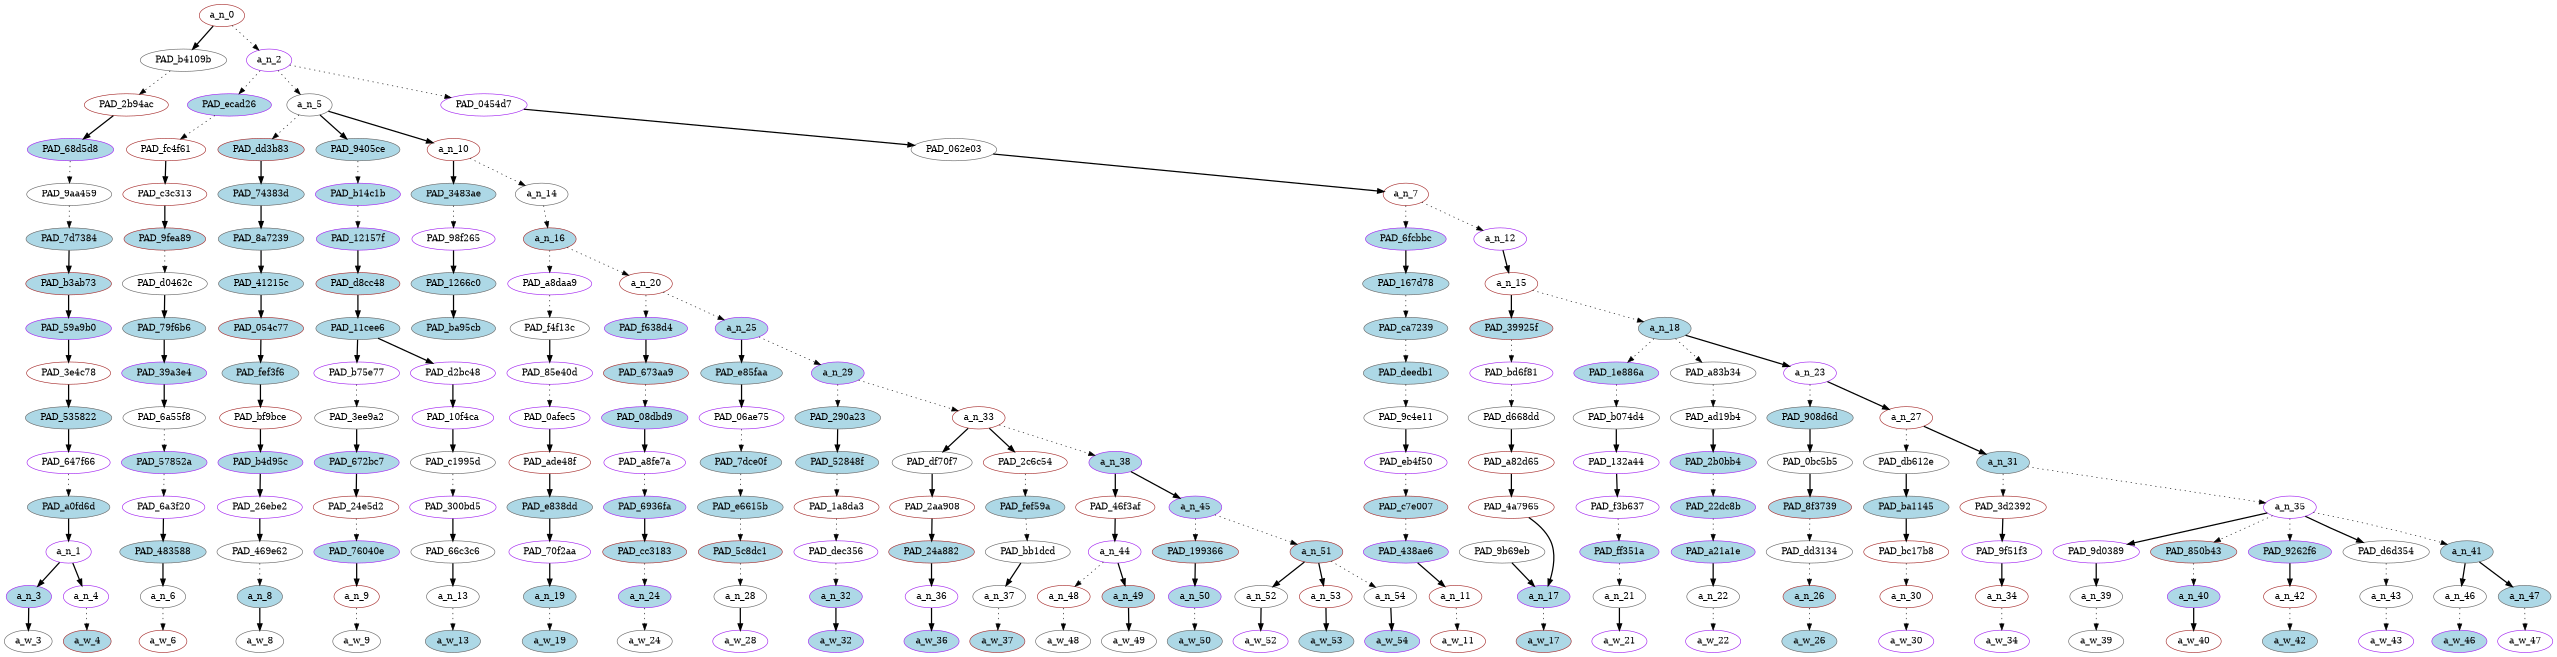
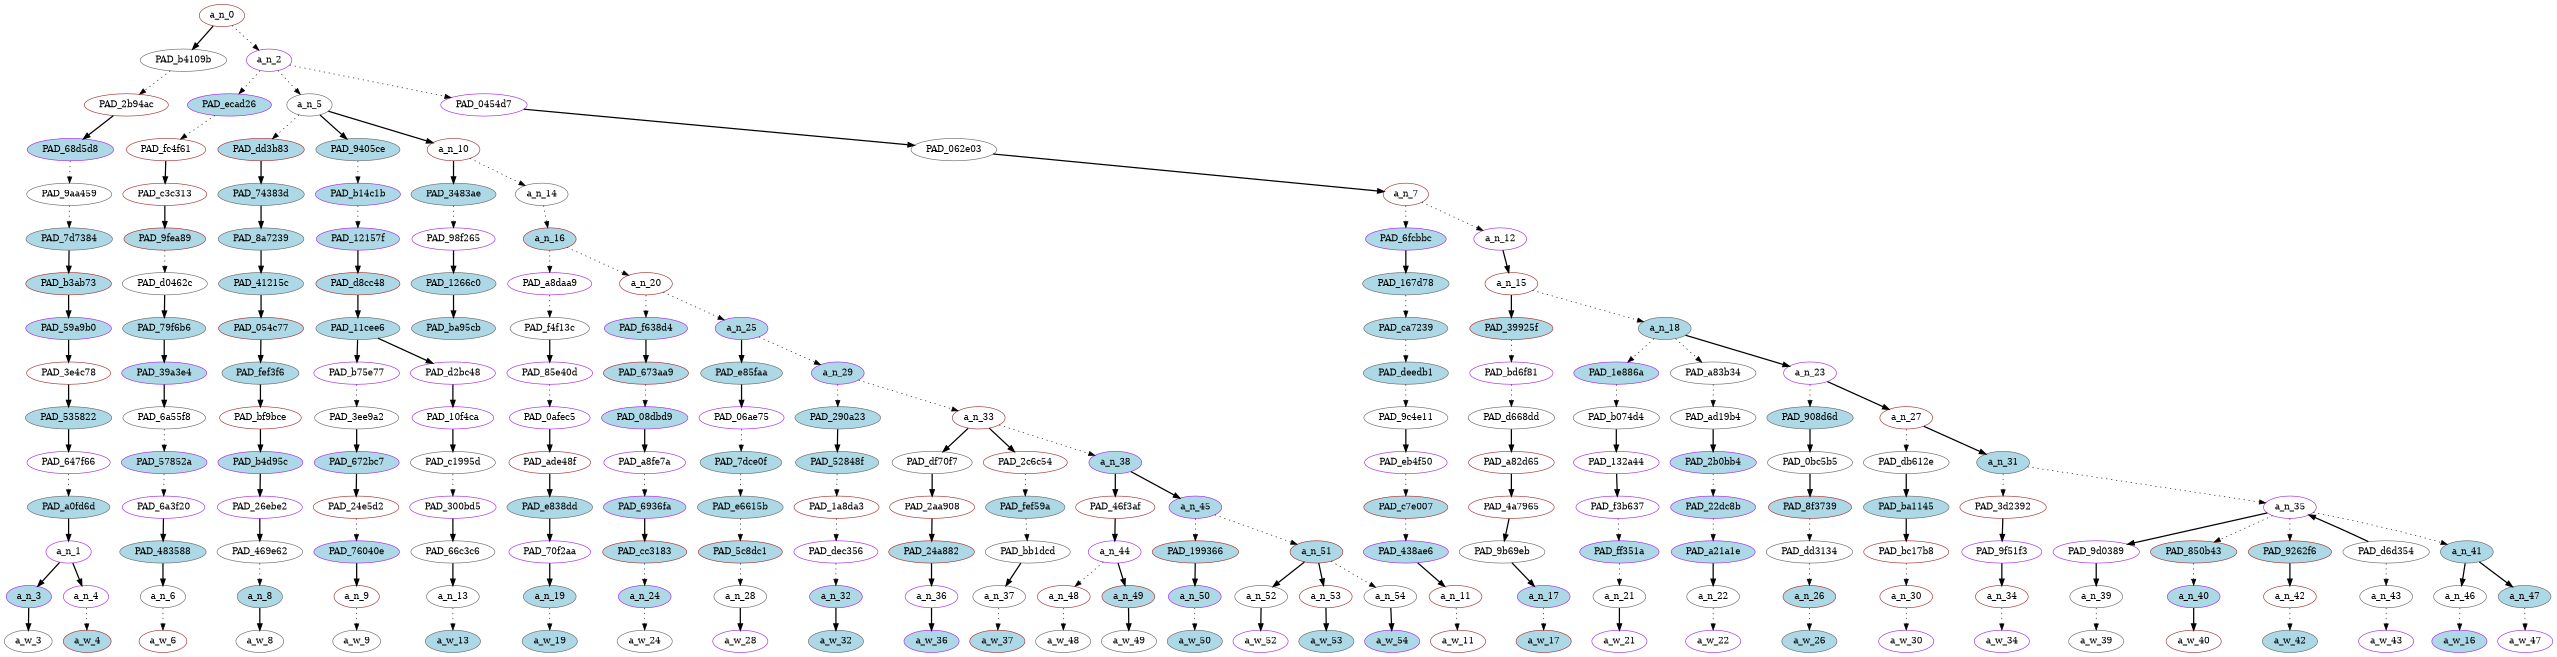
(2331, 528) -> (2342, 529)
(1552, 544) -> (1507, 527)
(2290, 552) -> (2290, 552)
(836, 641) -> (836, 641)
(2459, 641) -> (2459, 641)
